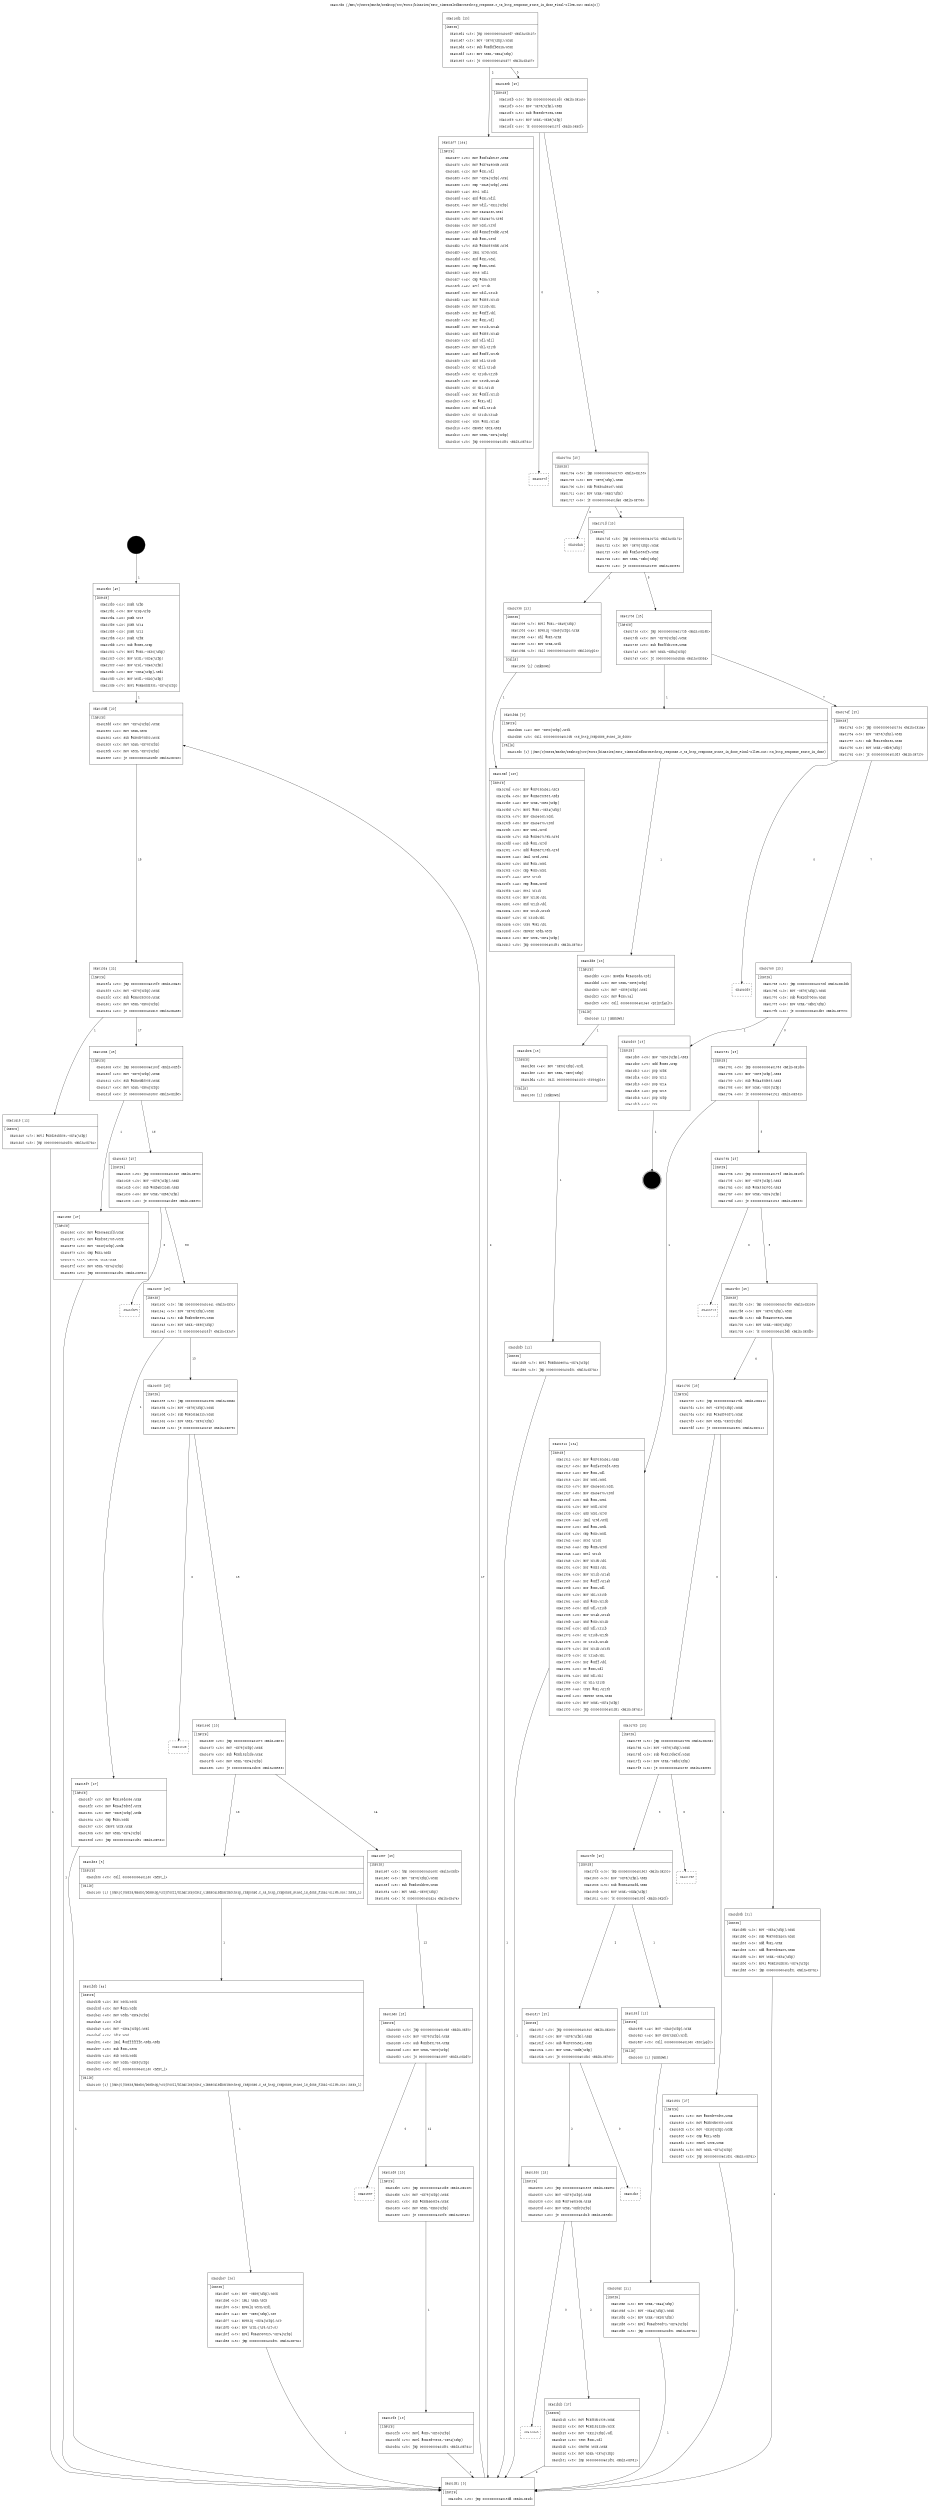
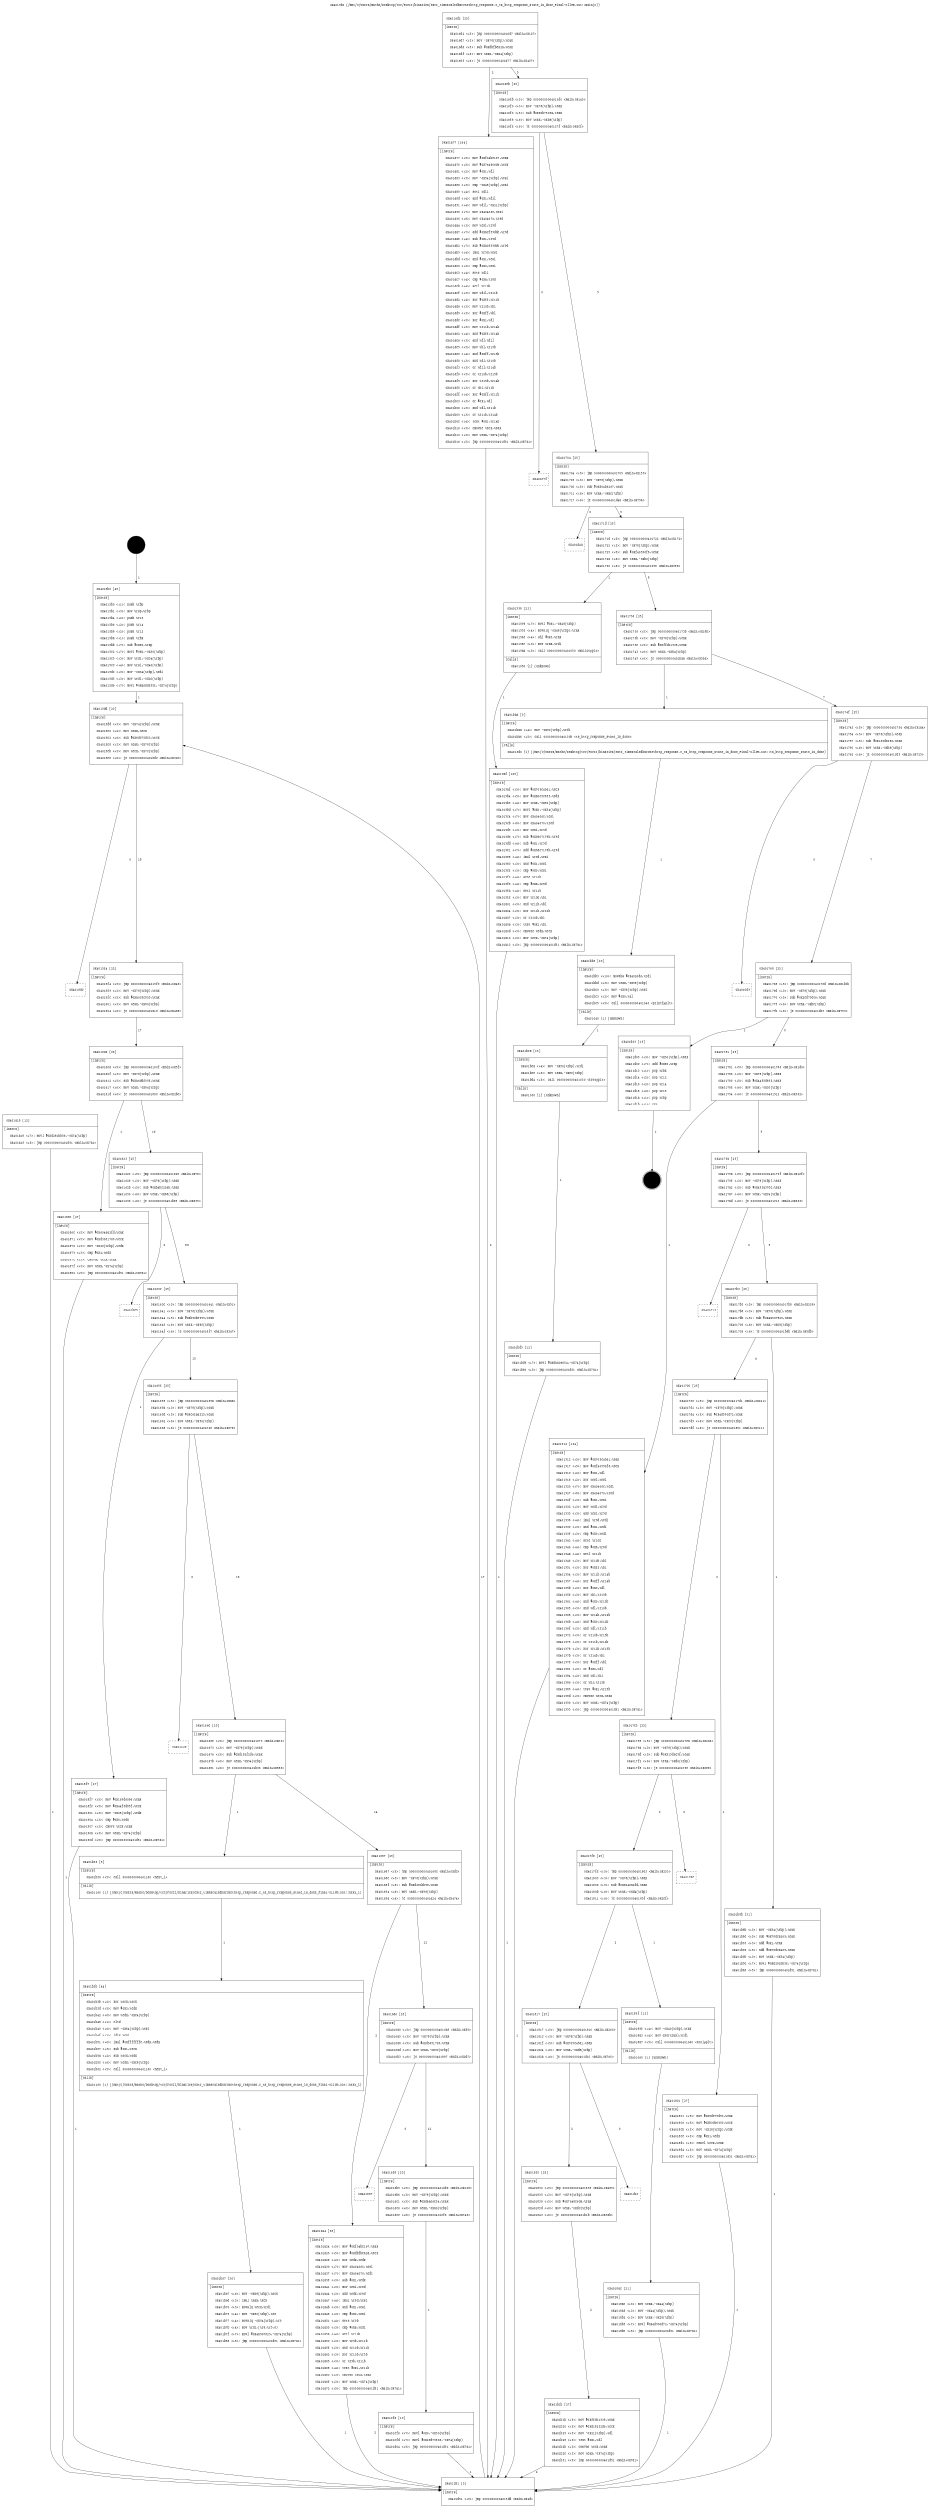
none -> (76, 990)
(73, 1062) -> none
none -> (496, 1713)
(237, 1812) -> (237, 1812)
none -> (356, 2310)
(531, 2433) -> none
